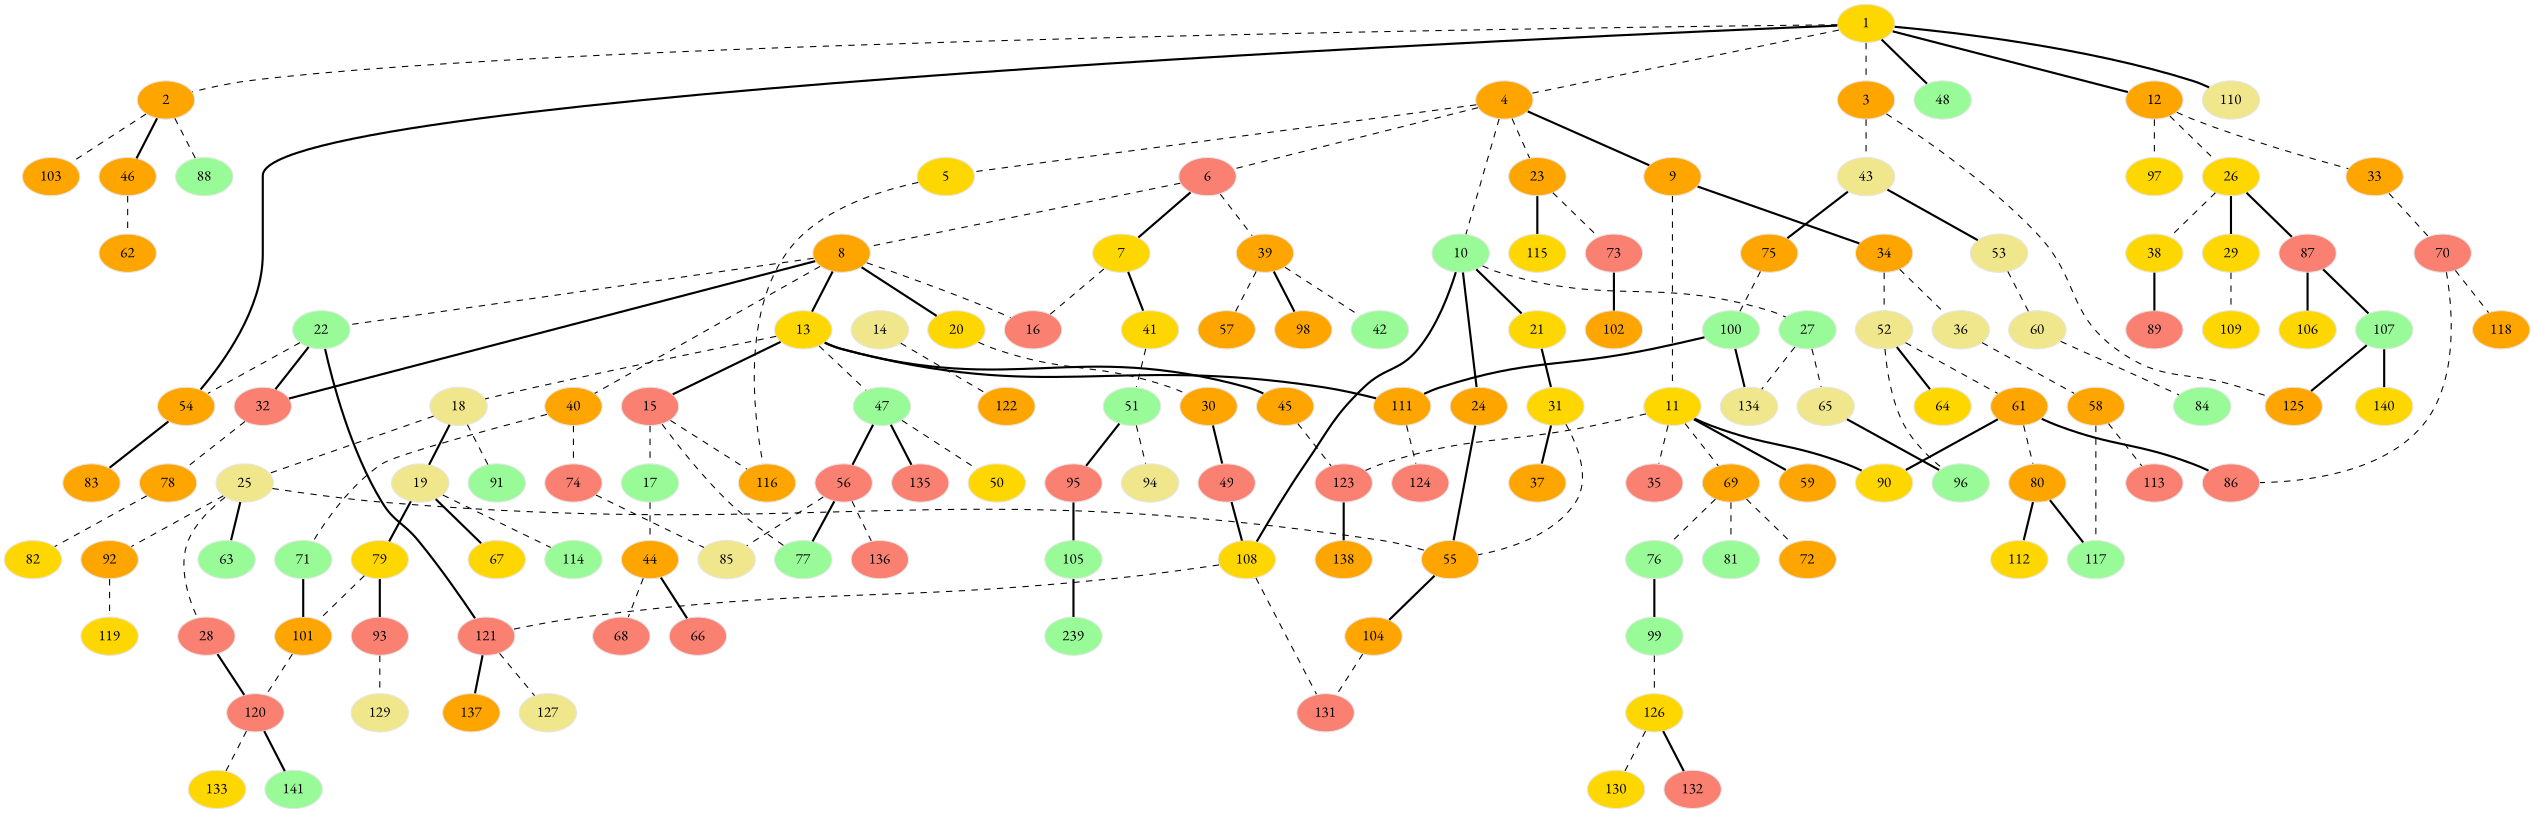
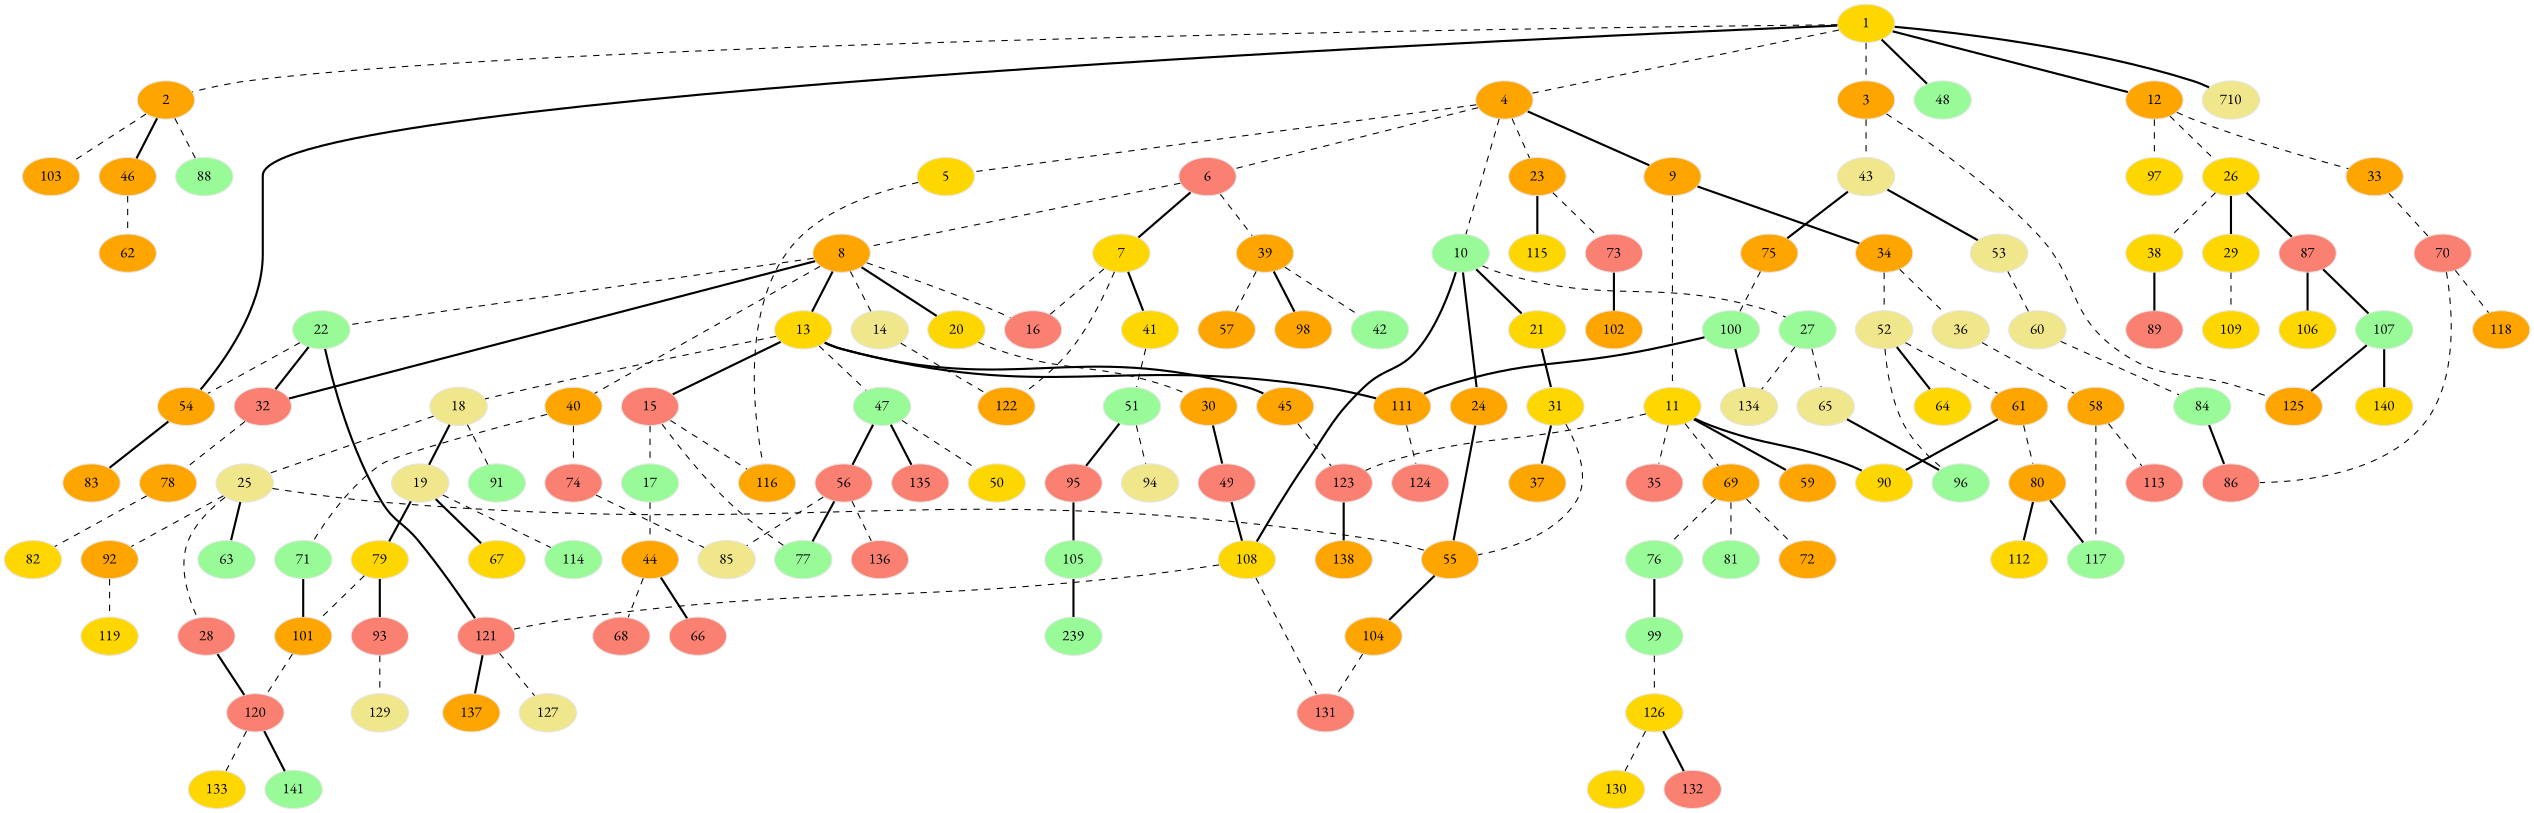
(2231, 100) -> (2231, 100)
none -> (861, 292)
none -> (1079, 339)
(2112, 442) -> (2217, 445)
